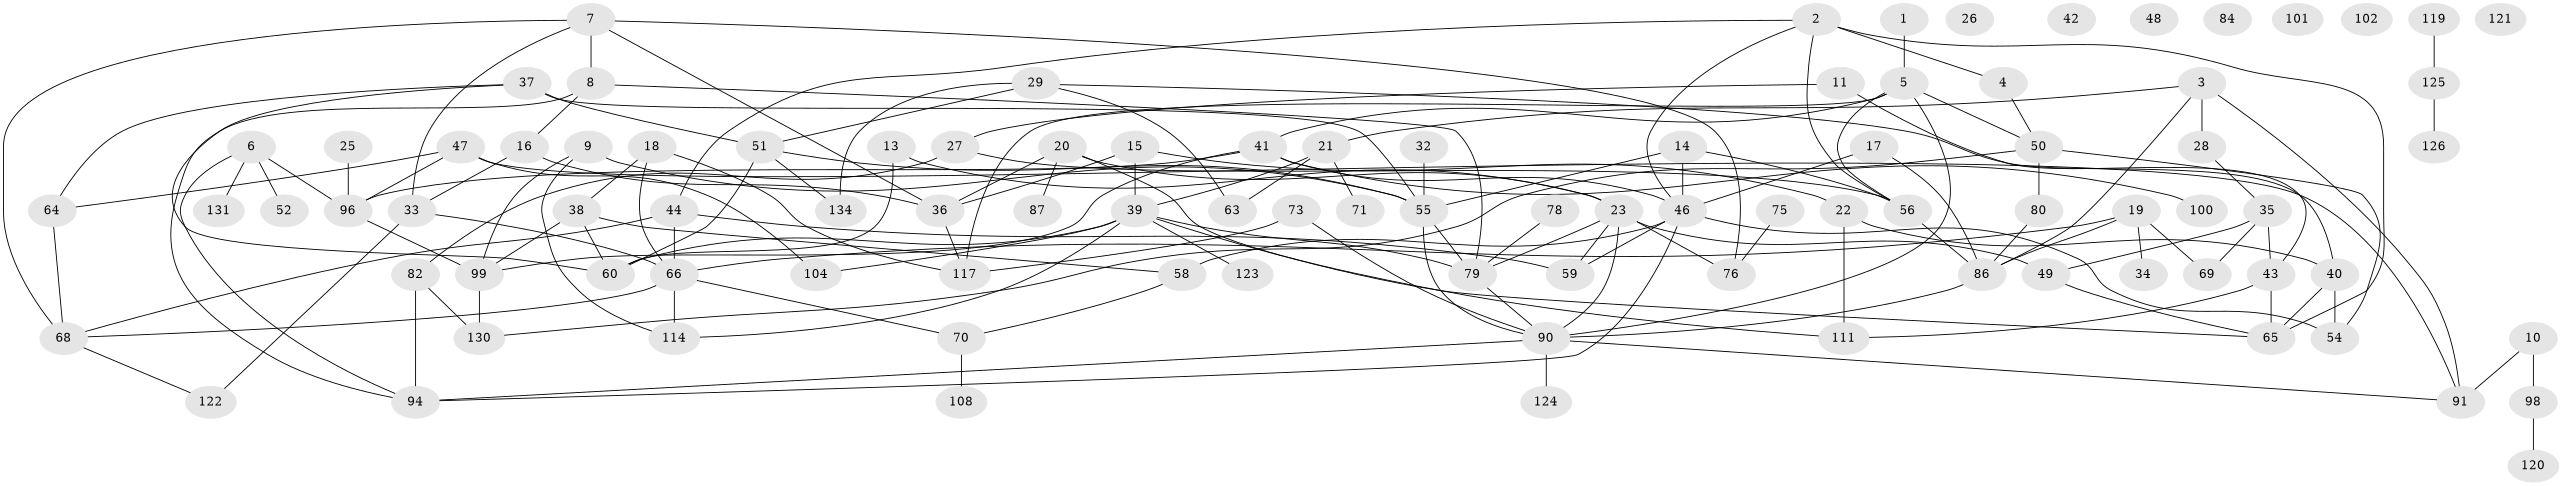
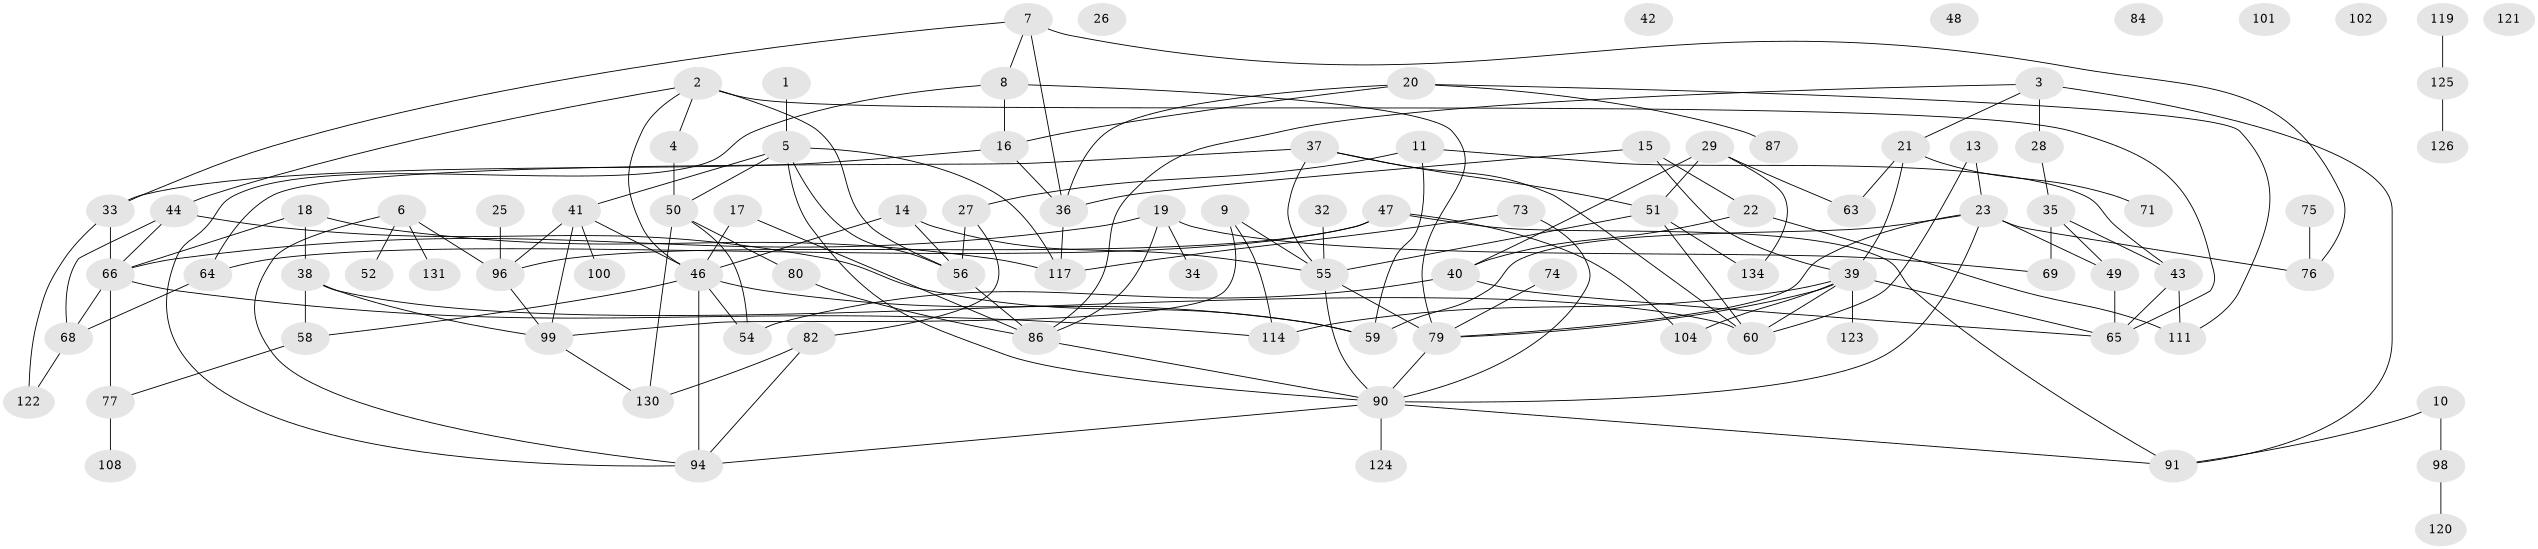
(173, 51) -> none
(1342, 176) -> (1180, 114)
(1555, 211) -> (1553, 275)
none -> (1409, 241)
(961, 338) -> (110, 402)
